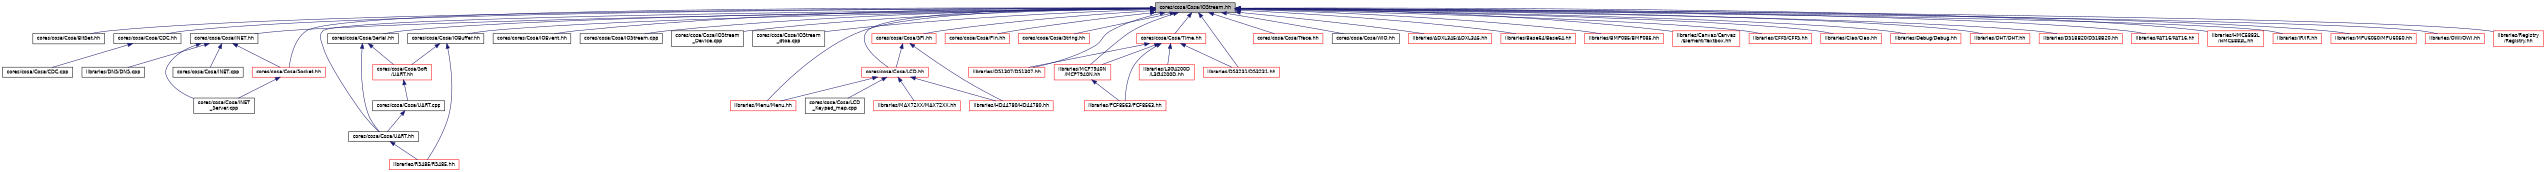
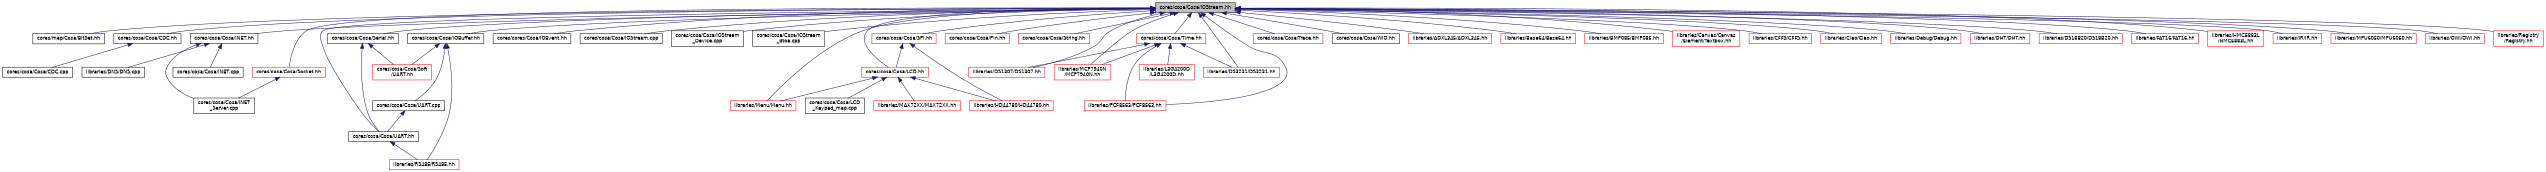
(69, 39) -> (69, 39)
(259, 57) -> none
(1108, 92) -> (1280, 83)
(406, 93) -> (436, 78)
